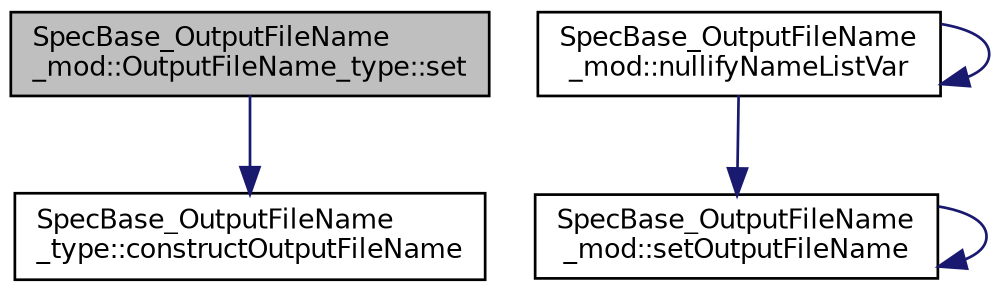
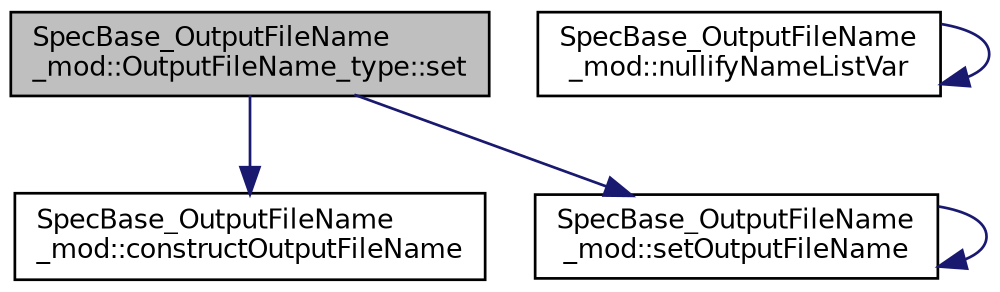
(738, 132) -> (480, 141)
(250, 236) -> (250, 236)
